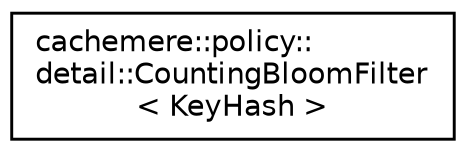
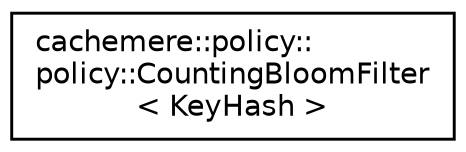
(233, 76) -> (233, 76)
